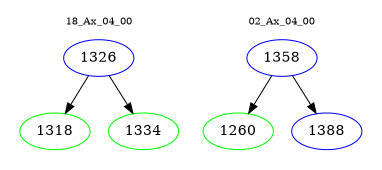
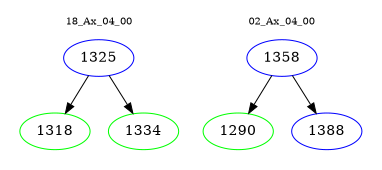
(99, 58) -> (99, 58)
(238, 131) -> (238, 131)
